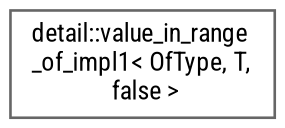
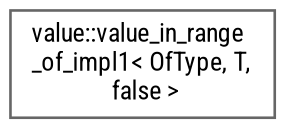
(143, 64) -> (143, 64)
